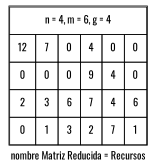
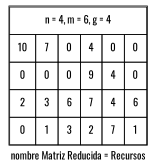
(23, 48) -> (23, 48)
